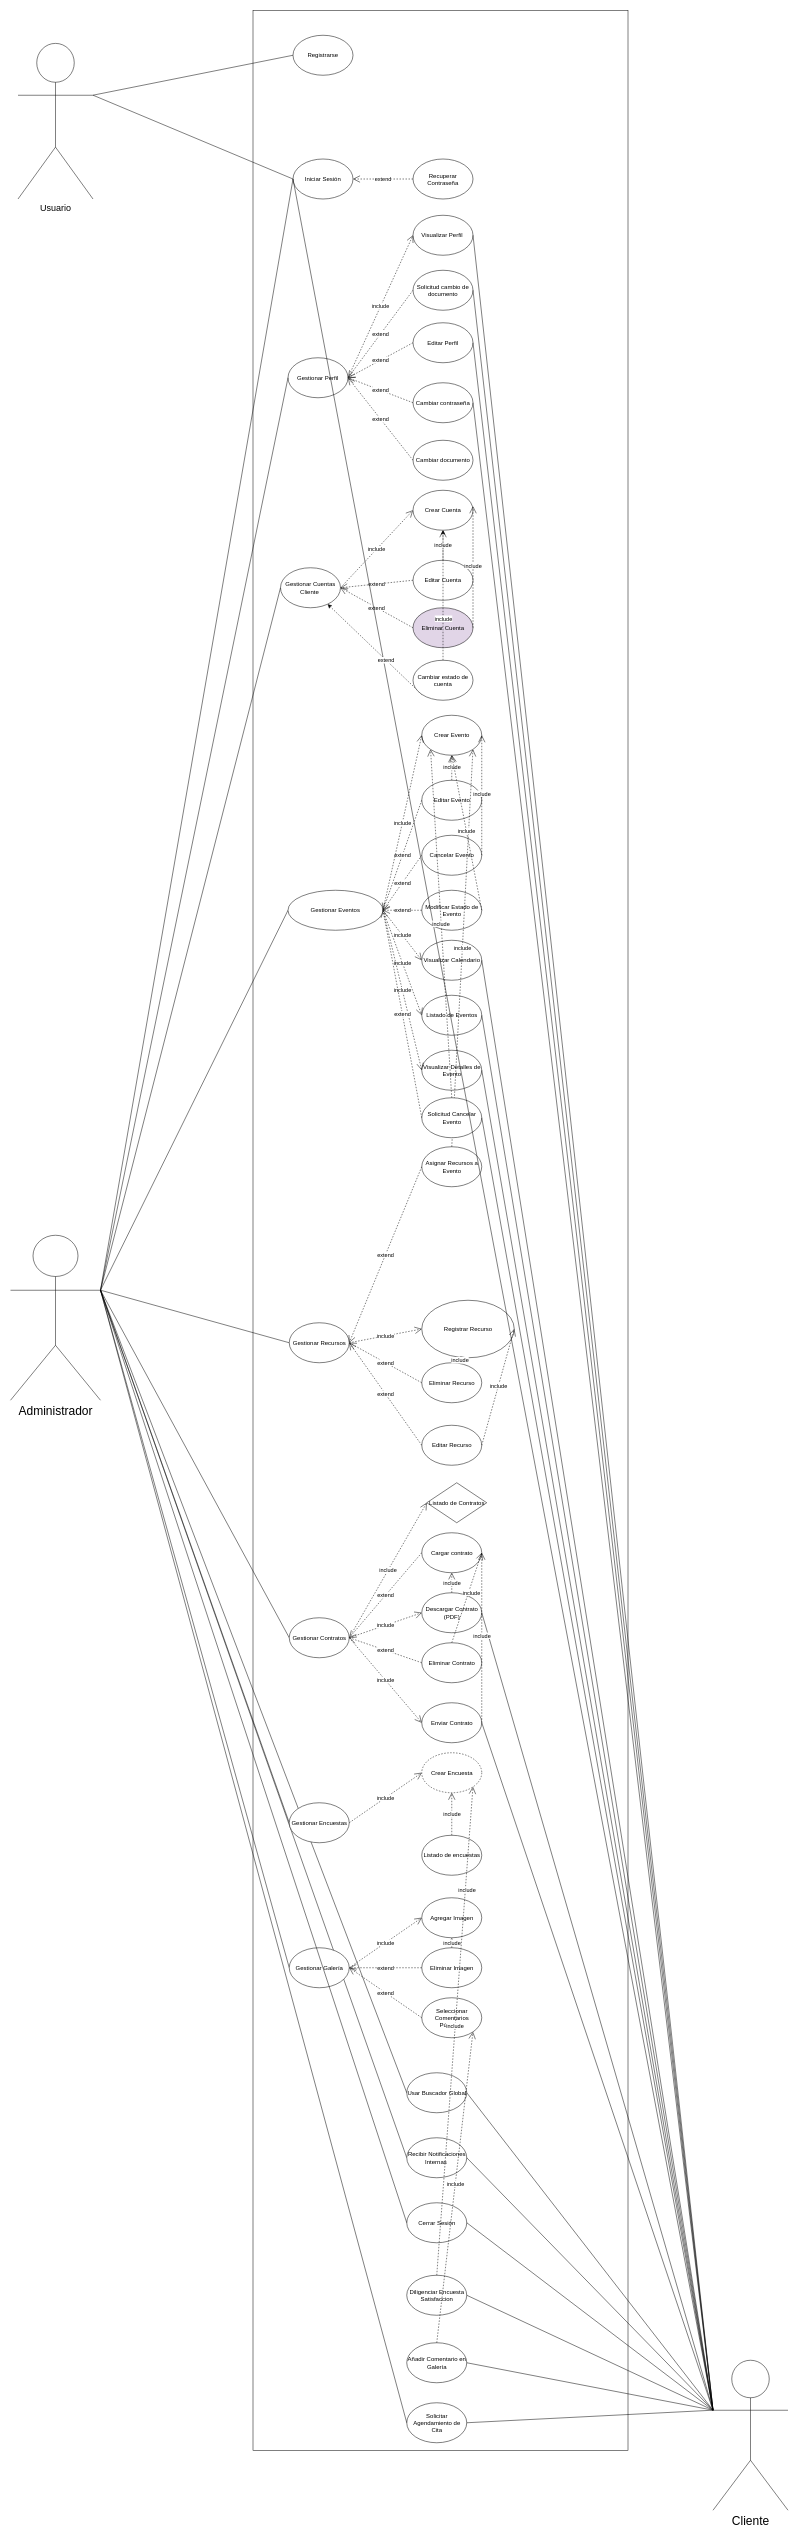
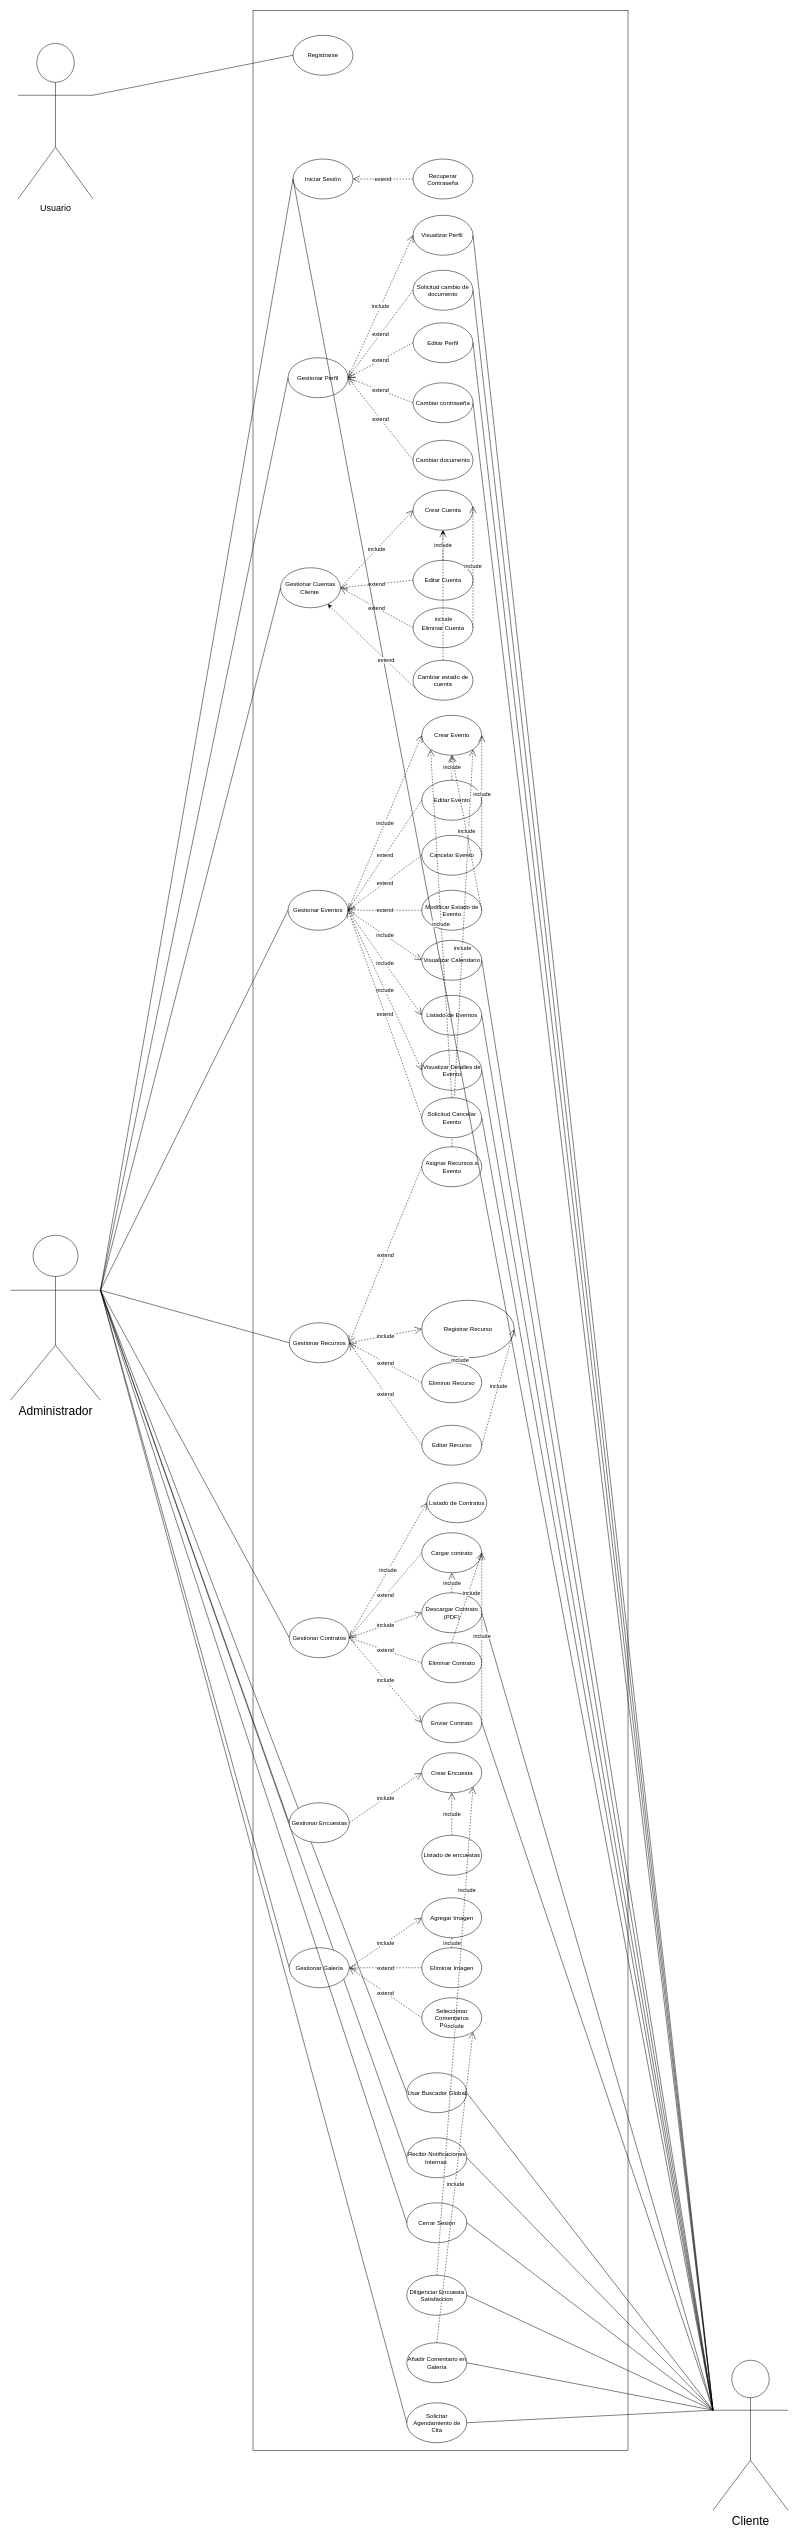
(192, 137) -> none
(443, 628) -> (443, 628)
(335, 910) -> (318, 910)
(457, 1503) -> (457, 1503)
(452, 1773) -> (452, 1773)
